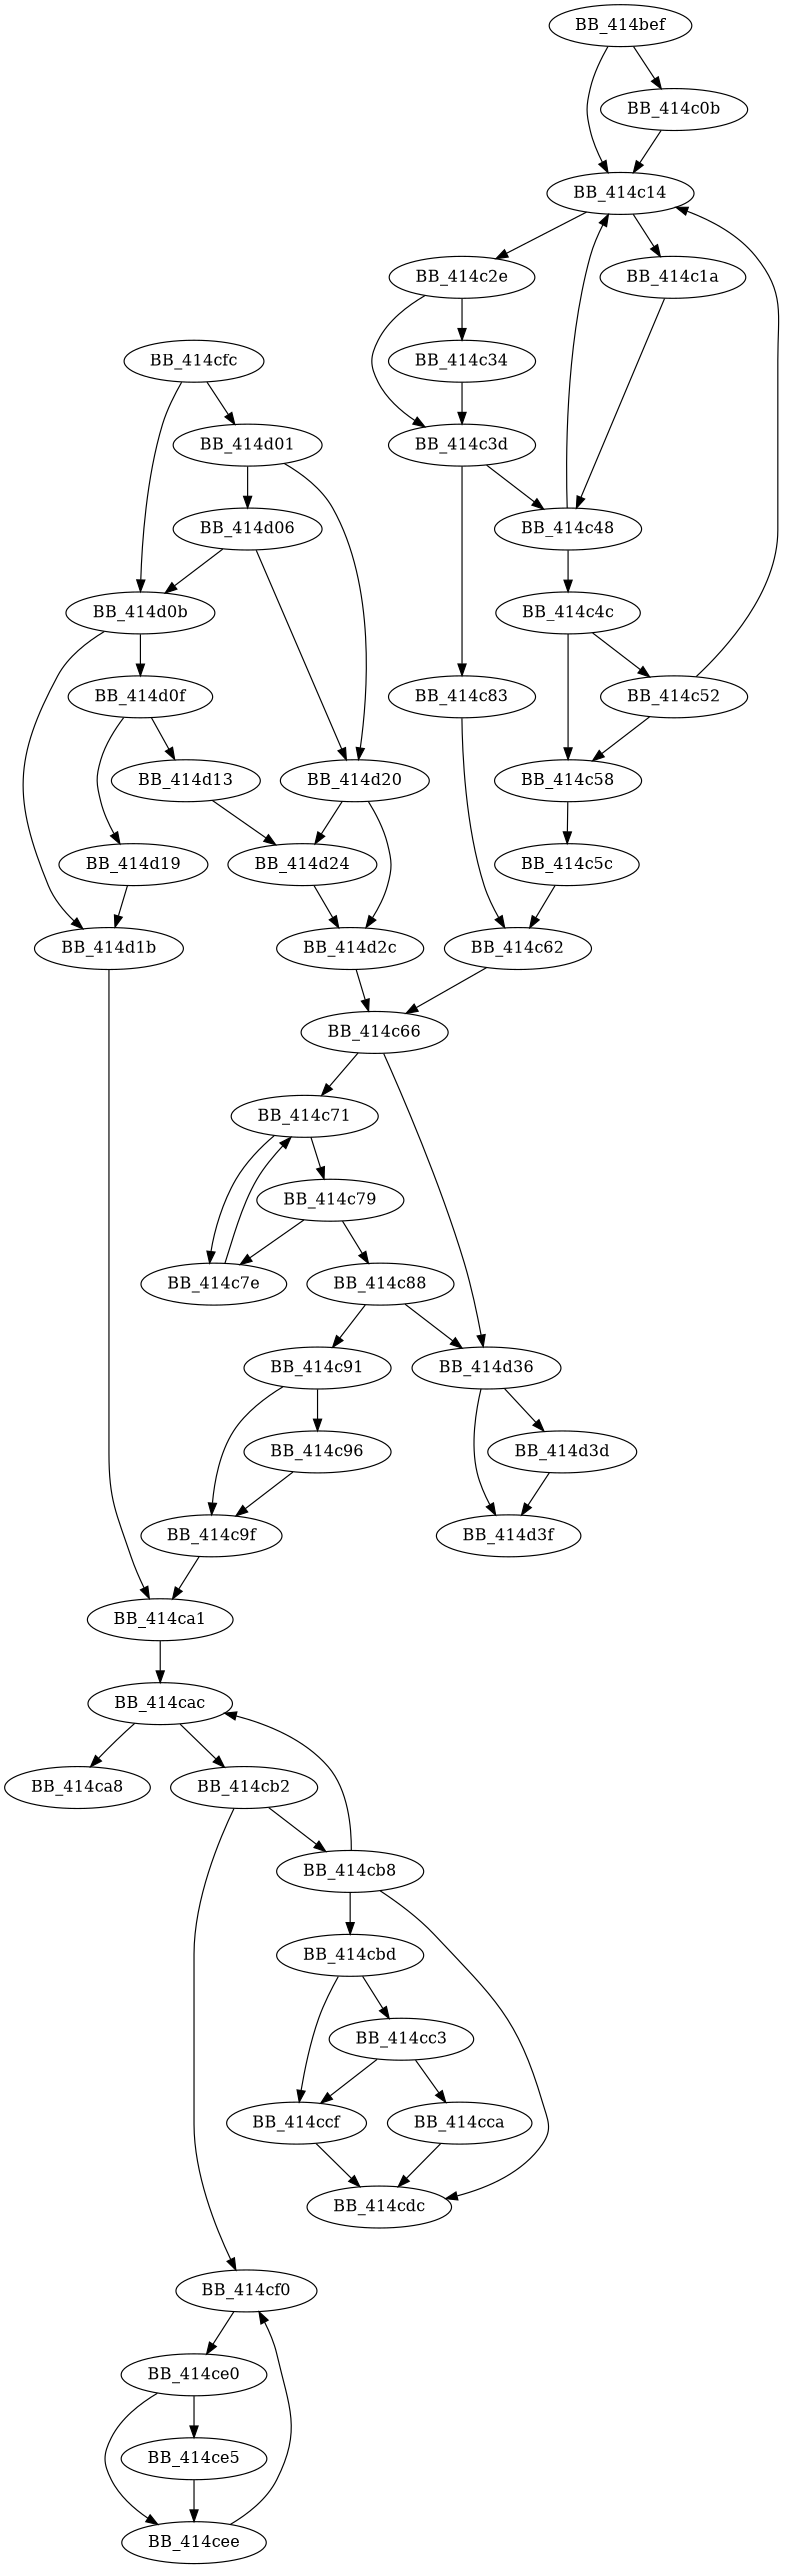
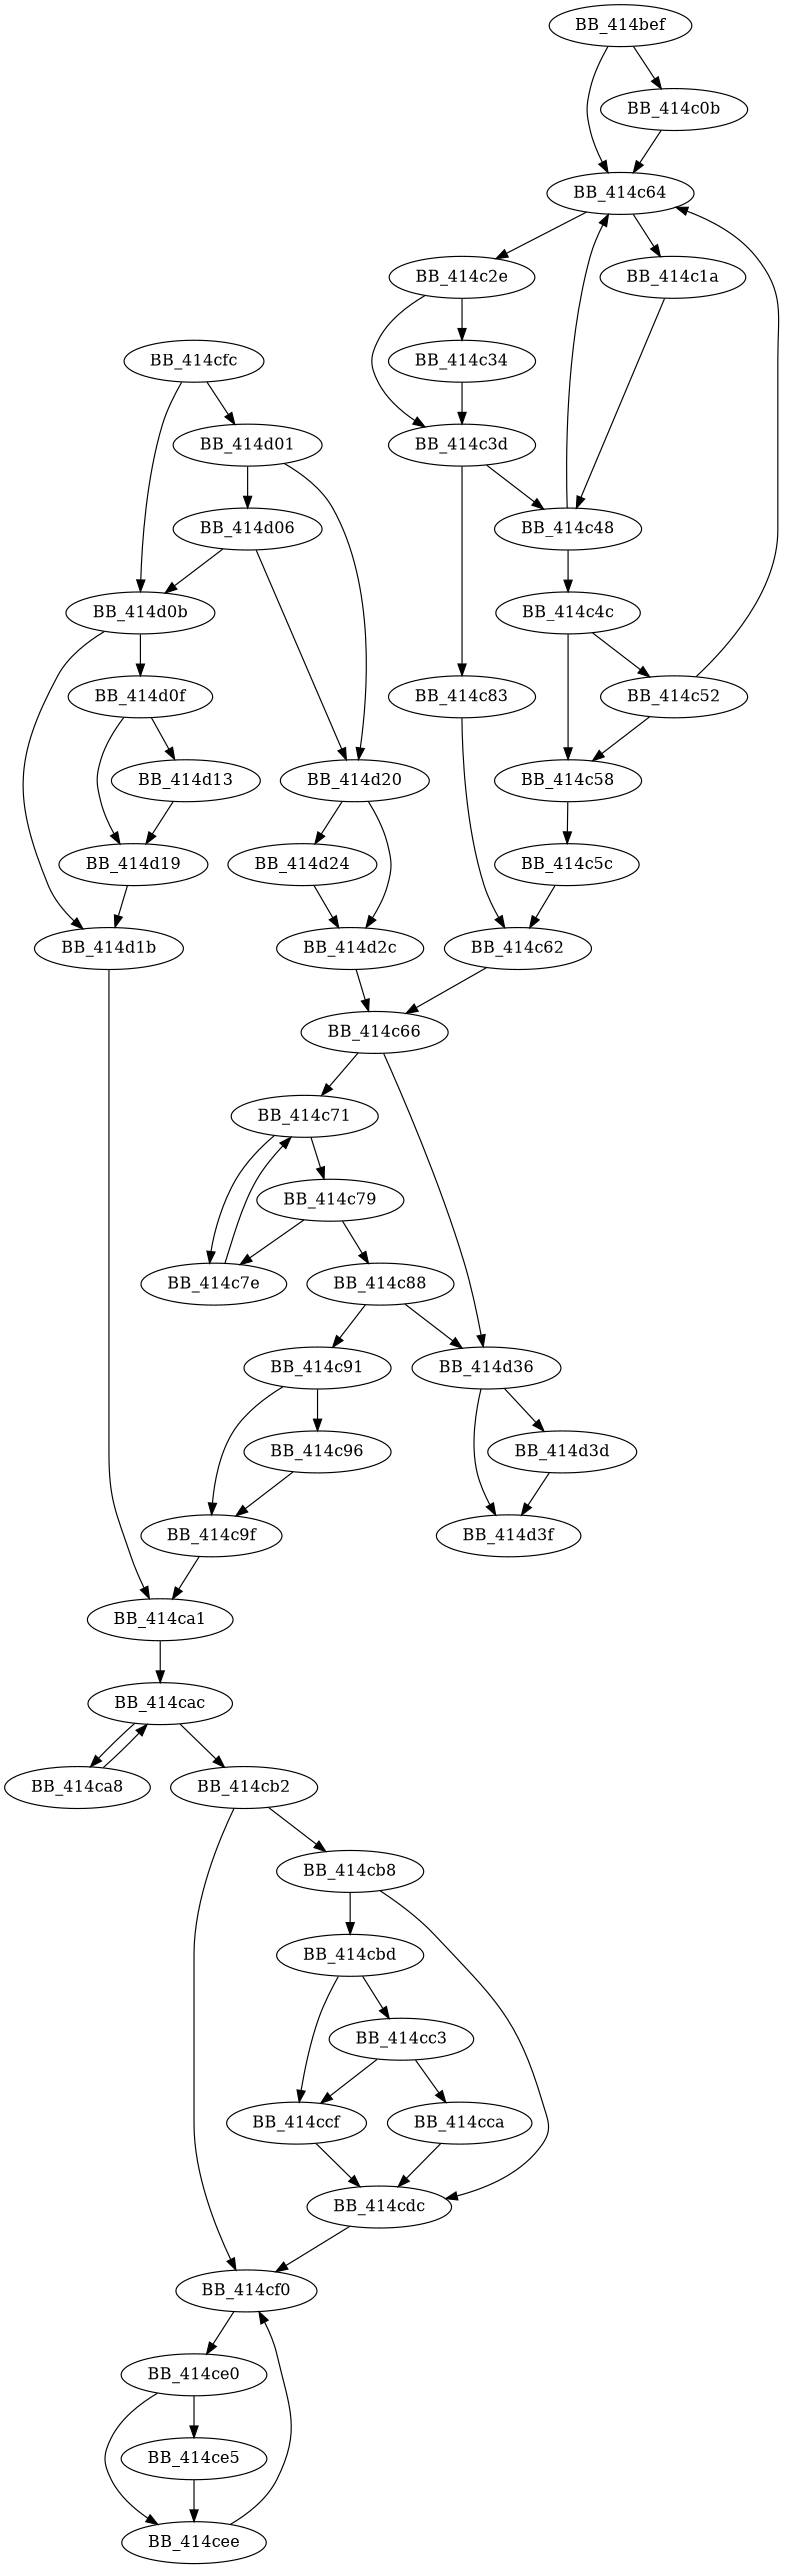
(621, 193) -> (621, 193)
(239, 819) -> (163, 818)
(322, 1760) -> (121, 1751)
none -> (318, 2246)
